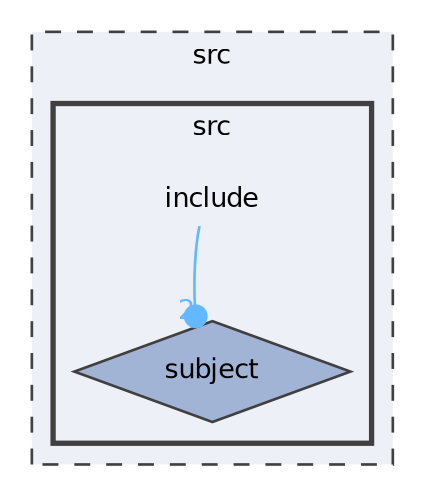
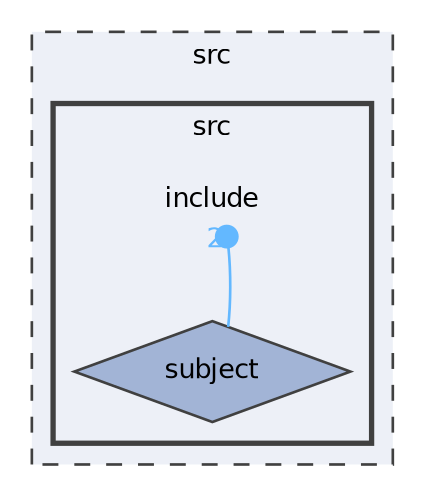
(195, 266) -> (230, 287)
